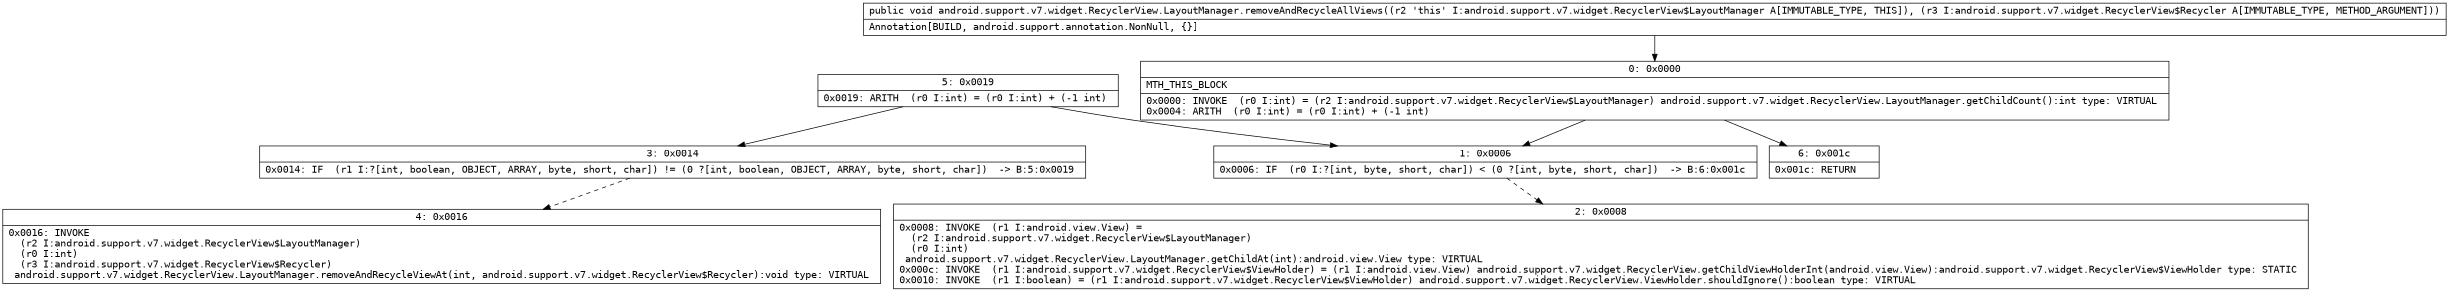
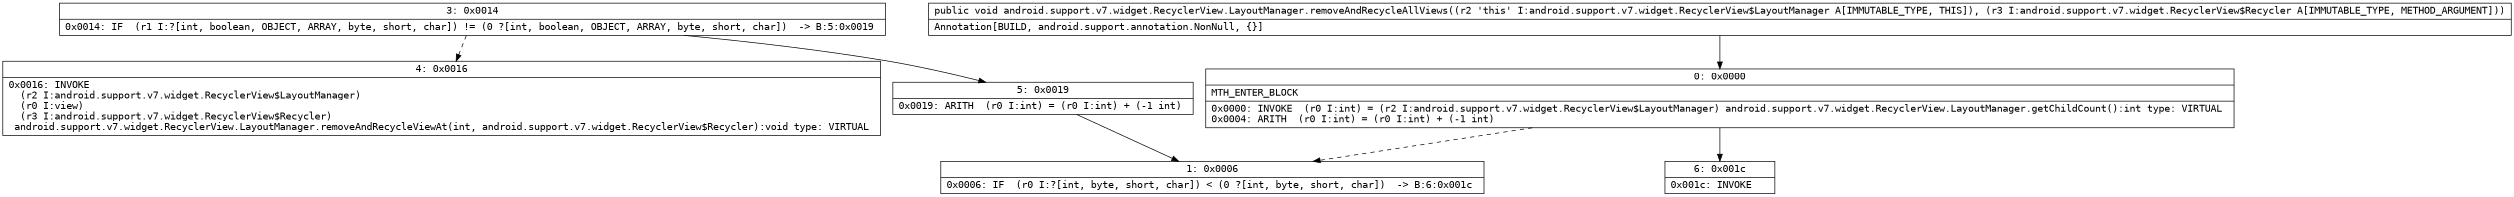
(1187, 85) -> (1255, 93)
(824, 126) -> (832, 53)
(1557, 132) -> (1426, 144)
(1824, 170) -> (1720, 185)
(1601, 246) -> none
(43, 254) -> (46, 106)
